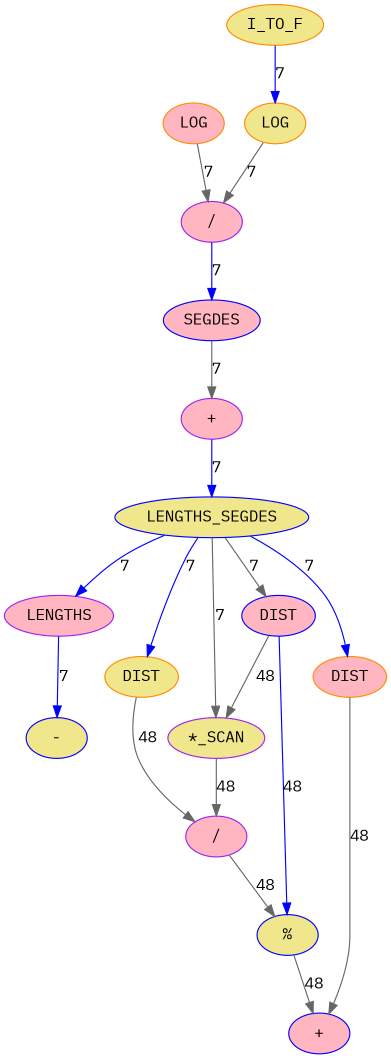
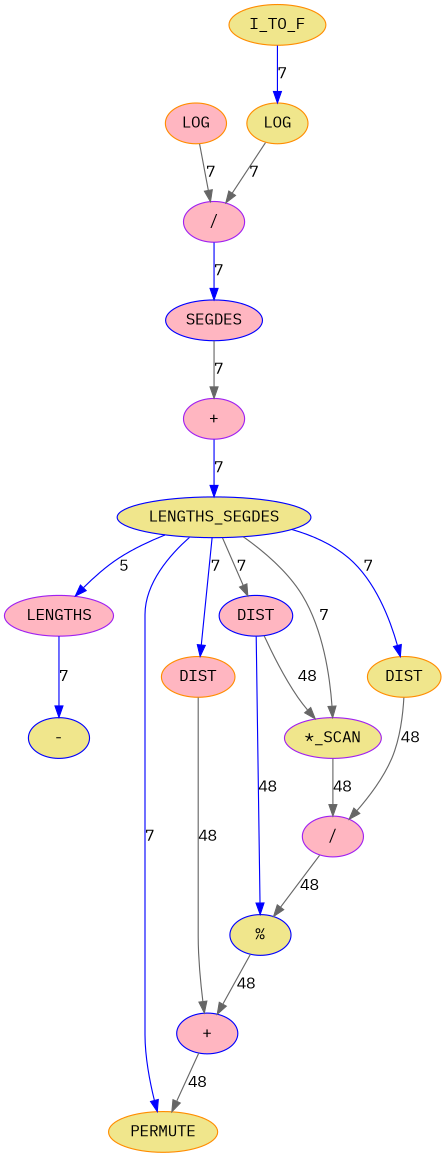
(125, 567) -> (124, 567)
none -> (163, 1132)
